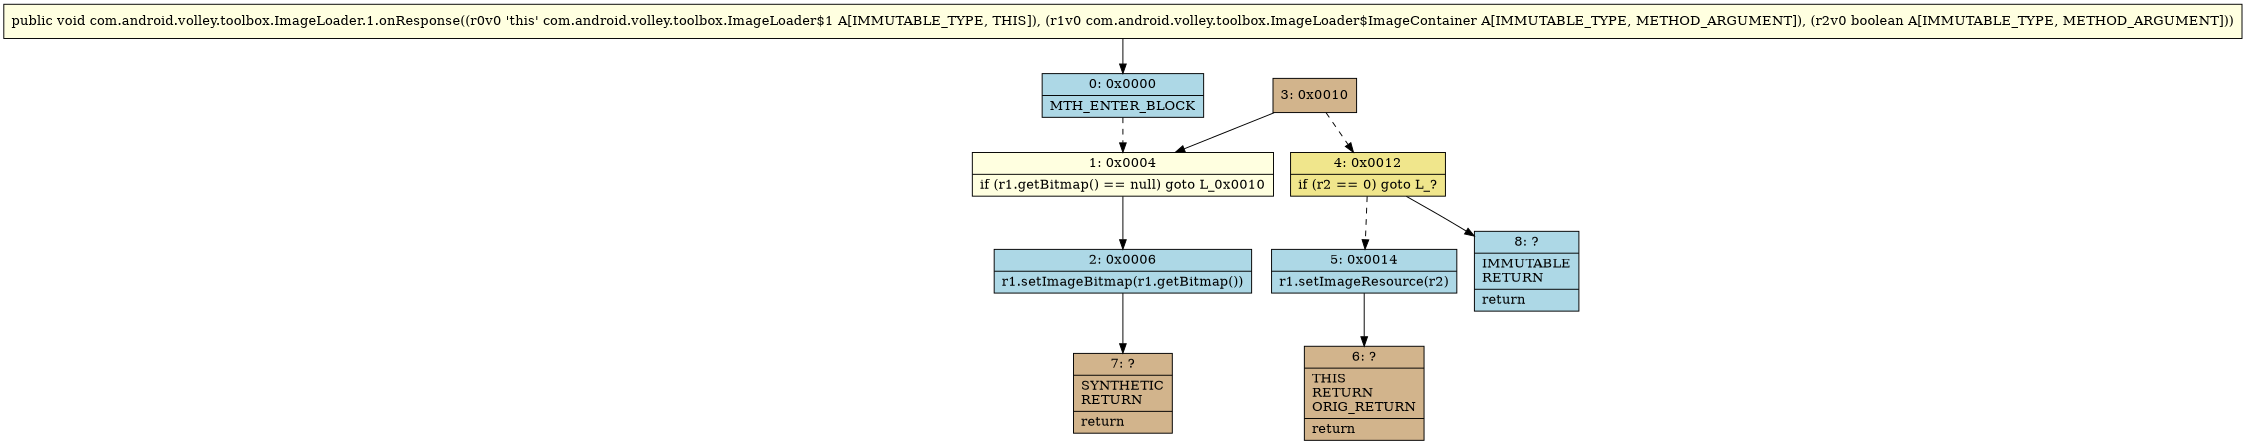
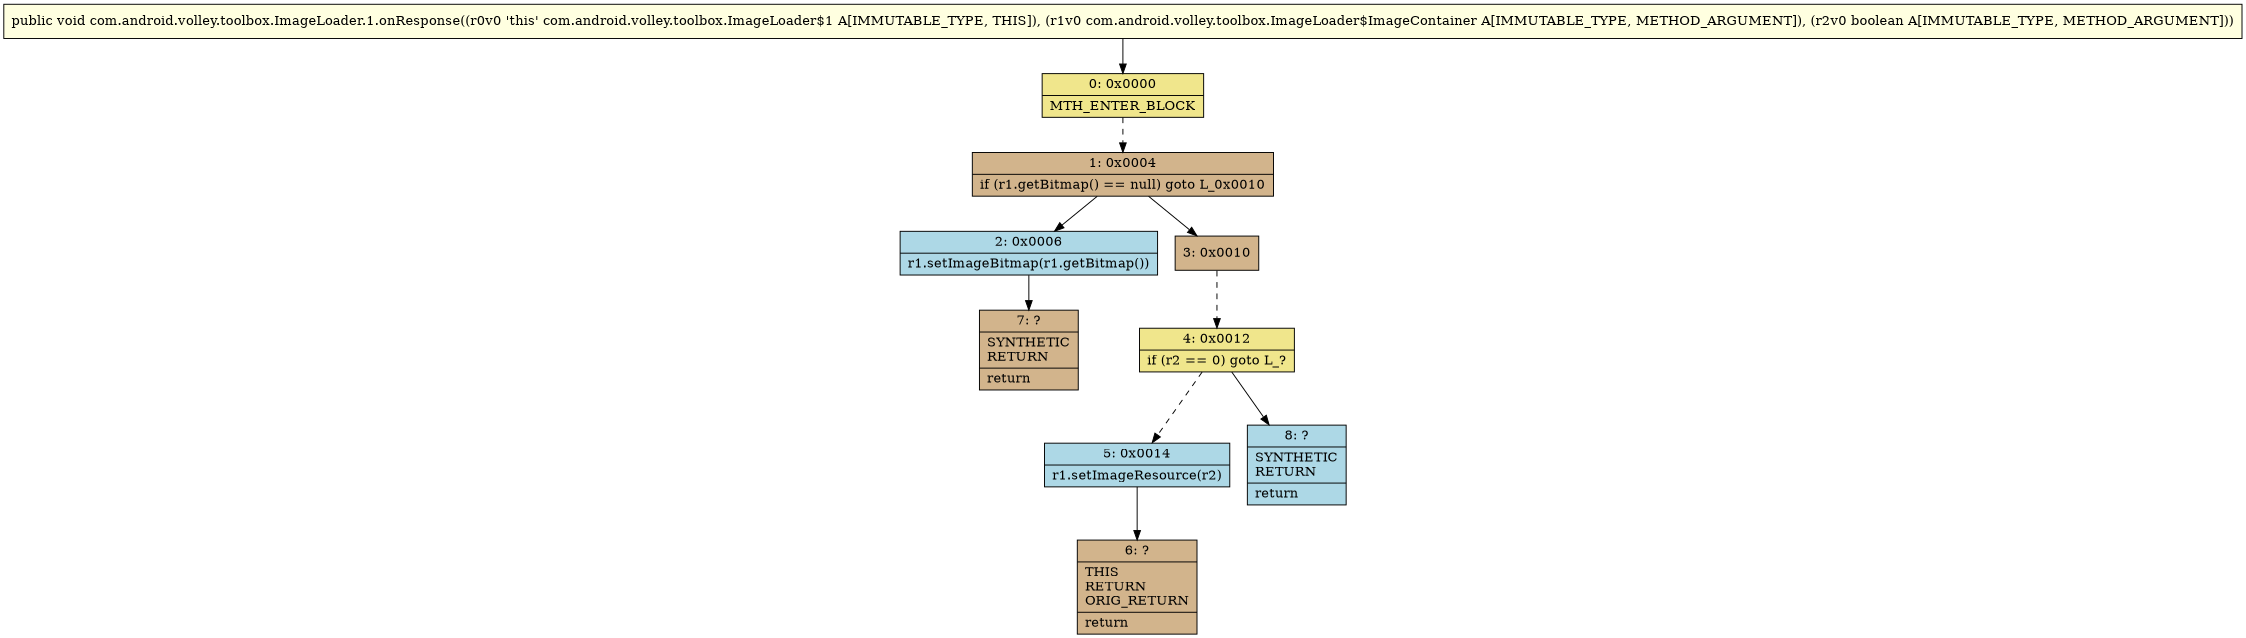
(1123, 95) -> (1123, 95)
(1229, 131) -> (1169, 213)
(1123, 174) -> (1123, 174)
(1527, 264) -> (1297, 457)
